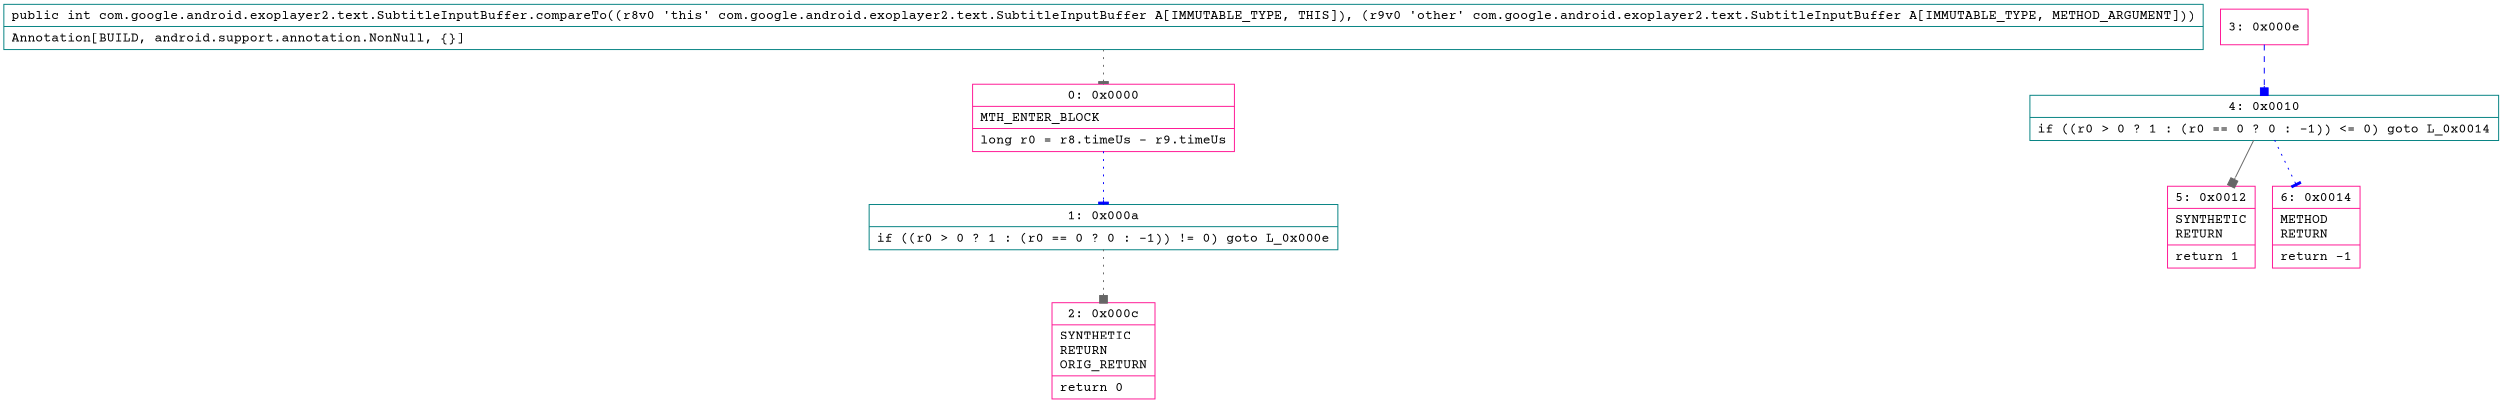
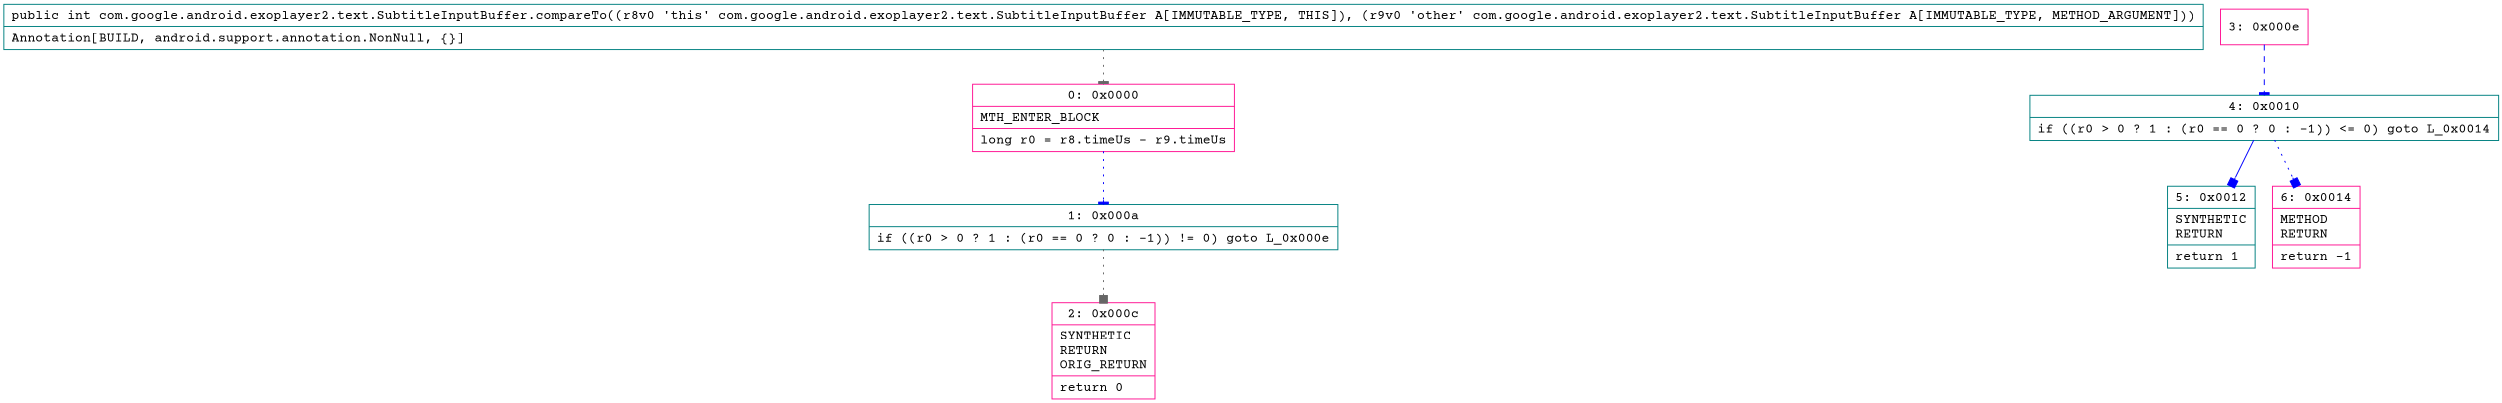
(2264, 65) -> (2264, 65)
(2245, 159) -> (2245, 159)
(2285, 161) -> (2285, 161)
(2211, 227) -> (2211, 227)
